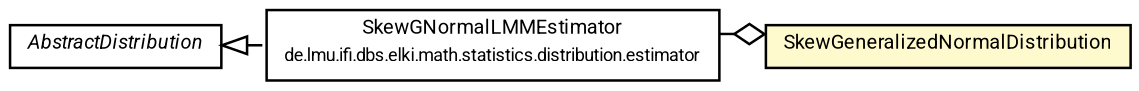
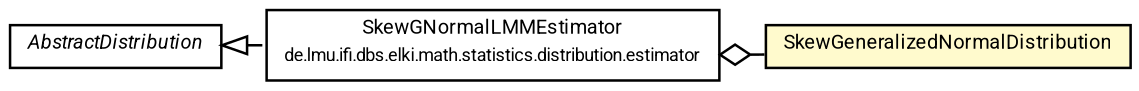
(727, 34) -> (758, 55)
